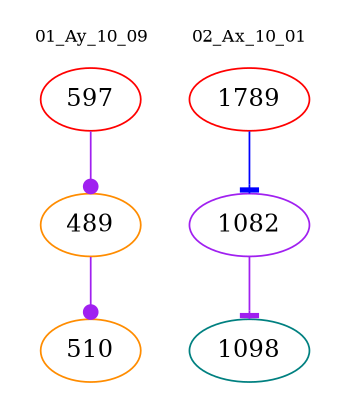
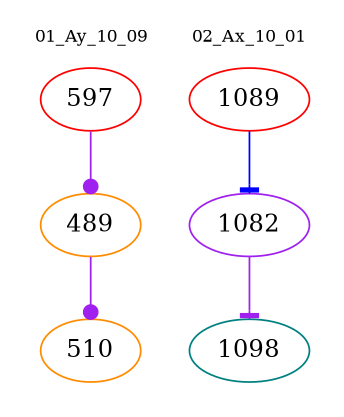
(249, 99) -> (249, 99)
